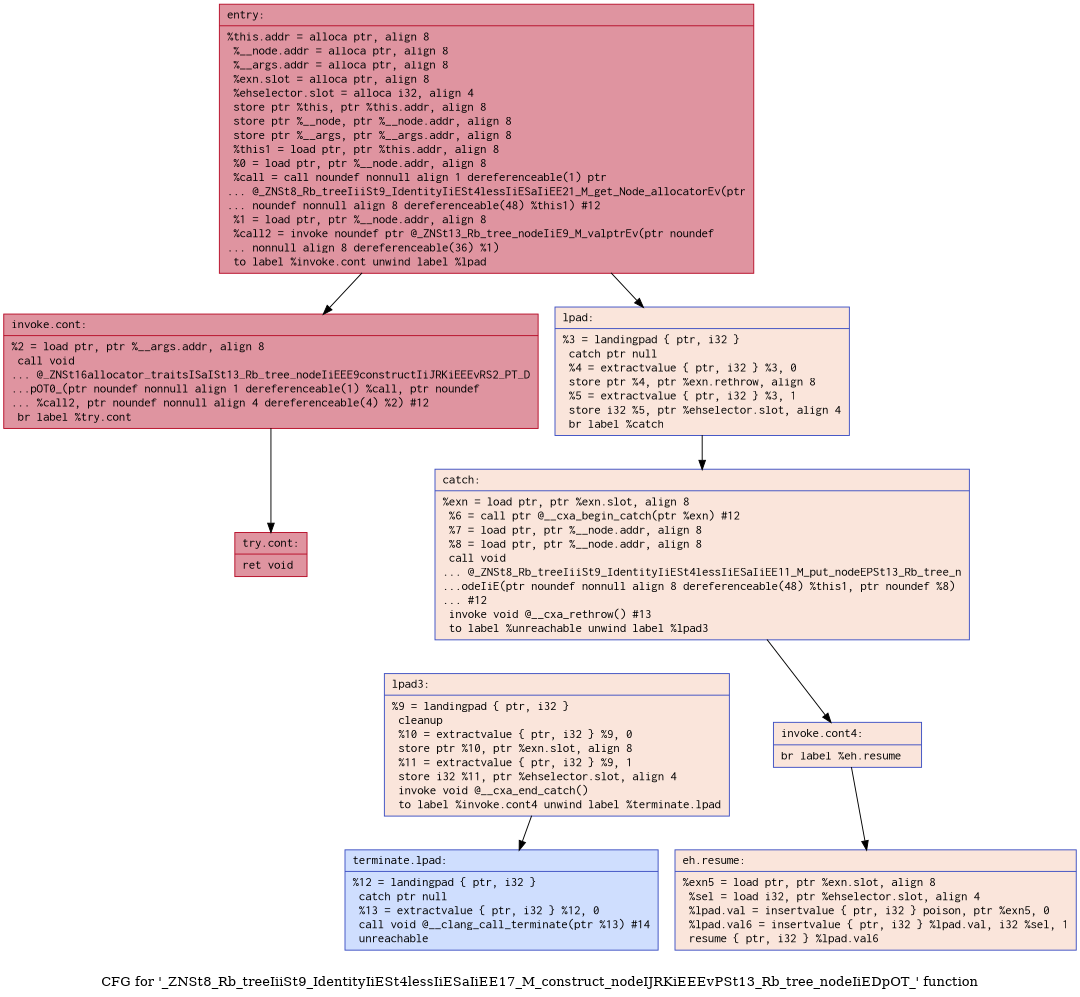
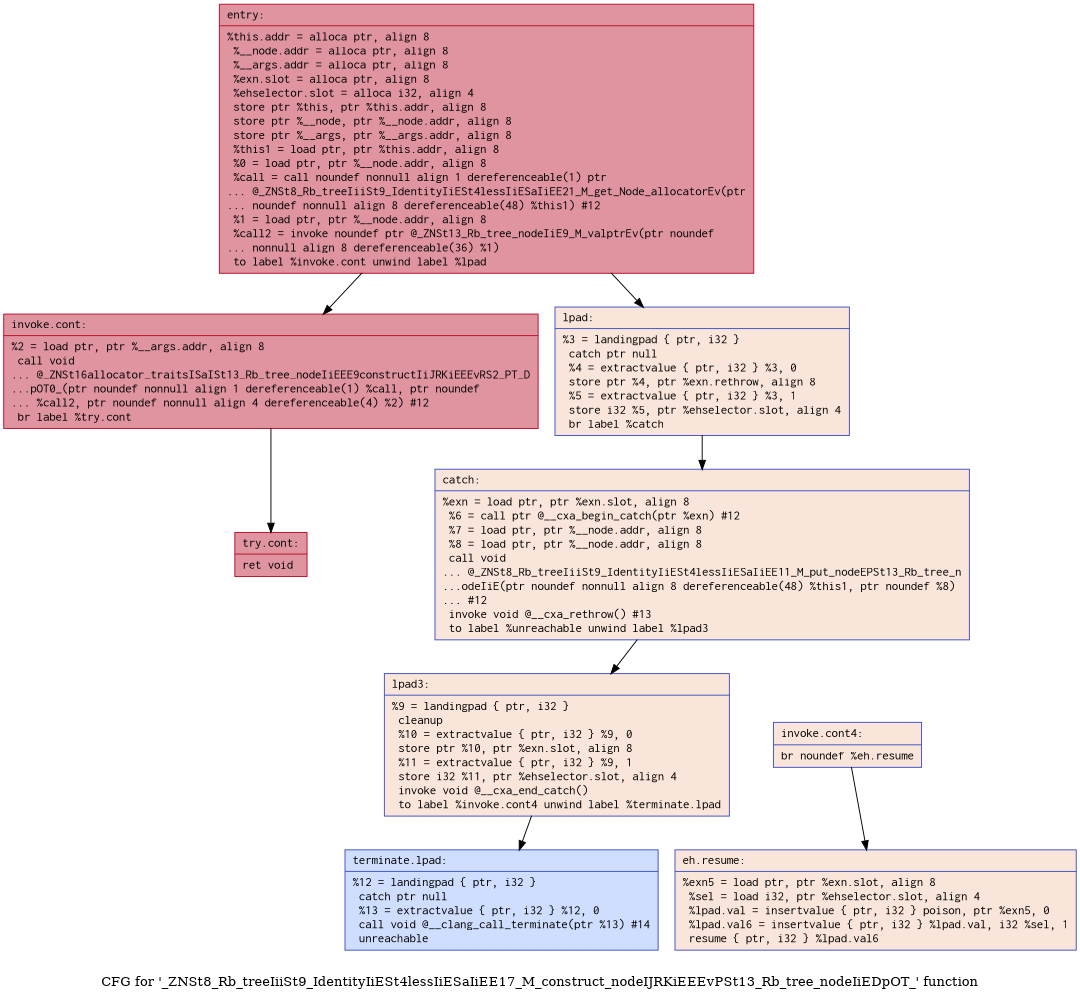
(796, 677) -> (627, 653)
(841, 756) -> (848, 756)
